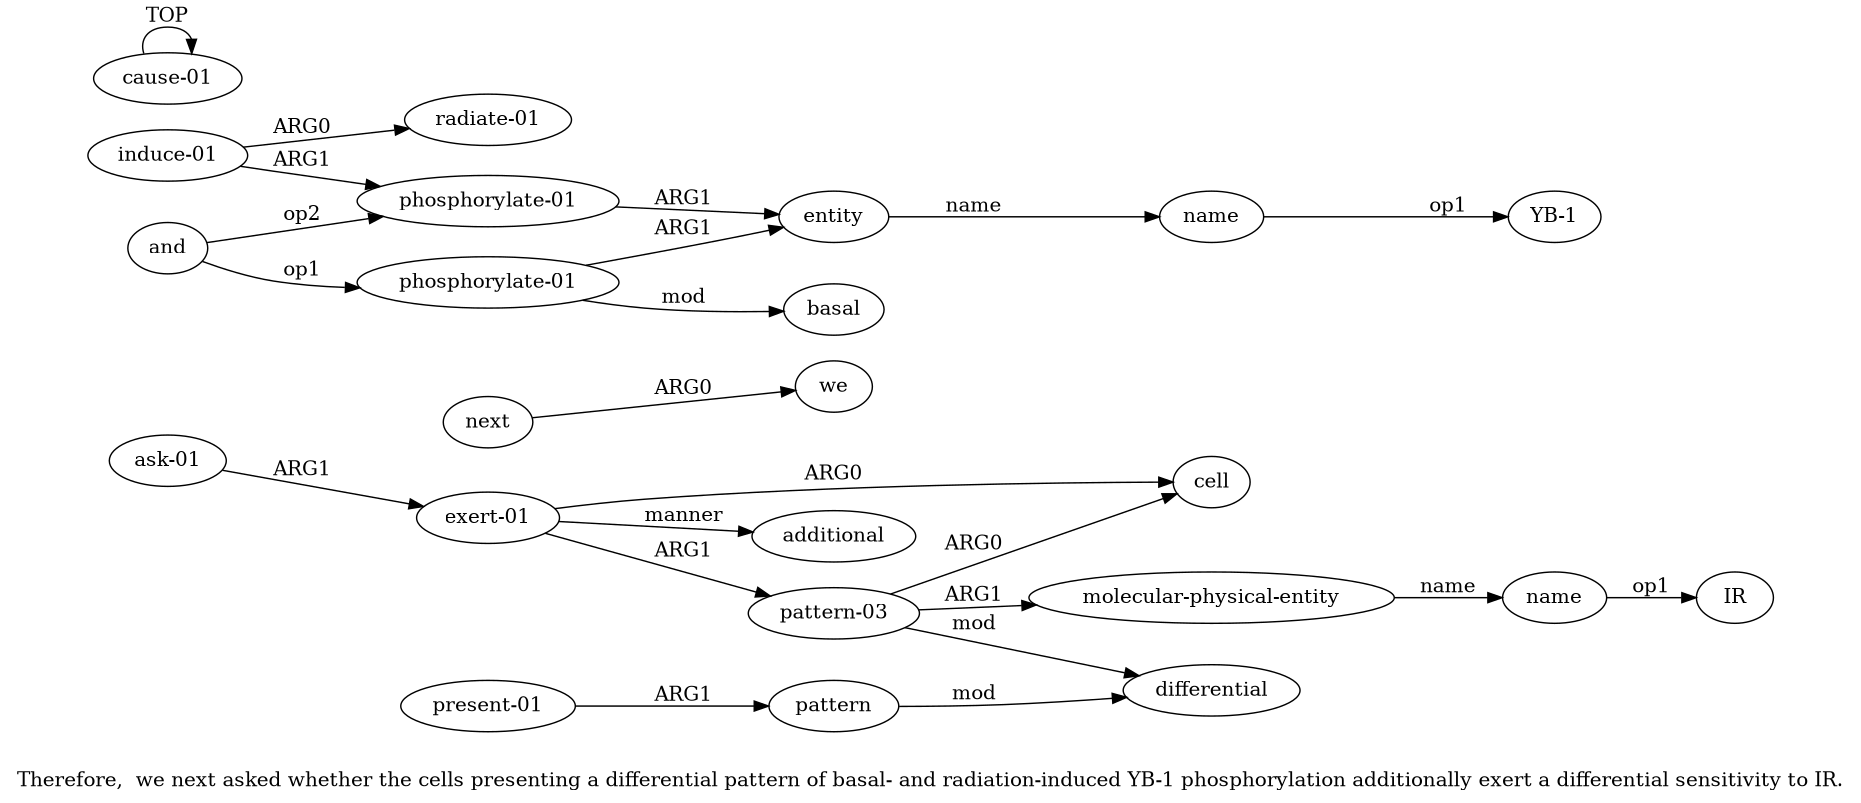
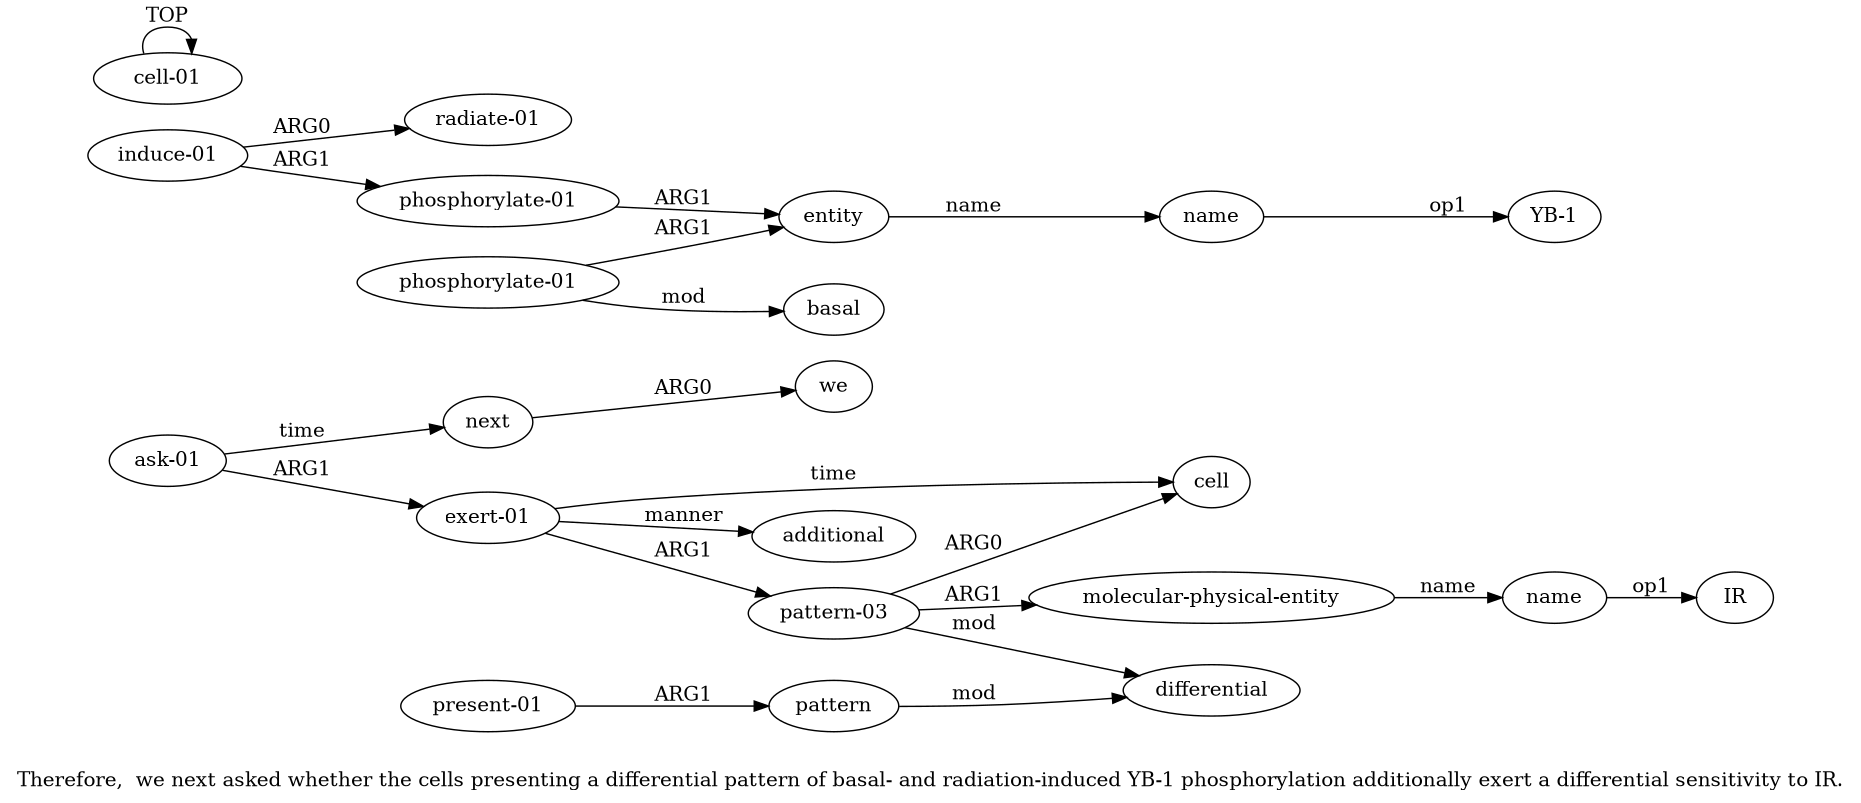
(168, 78) -> (168, 78)
(168, 248) -> none
none -> (327, 442)
(834, 474) -> (834, 474)
